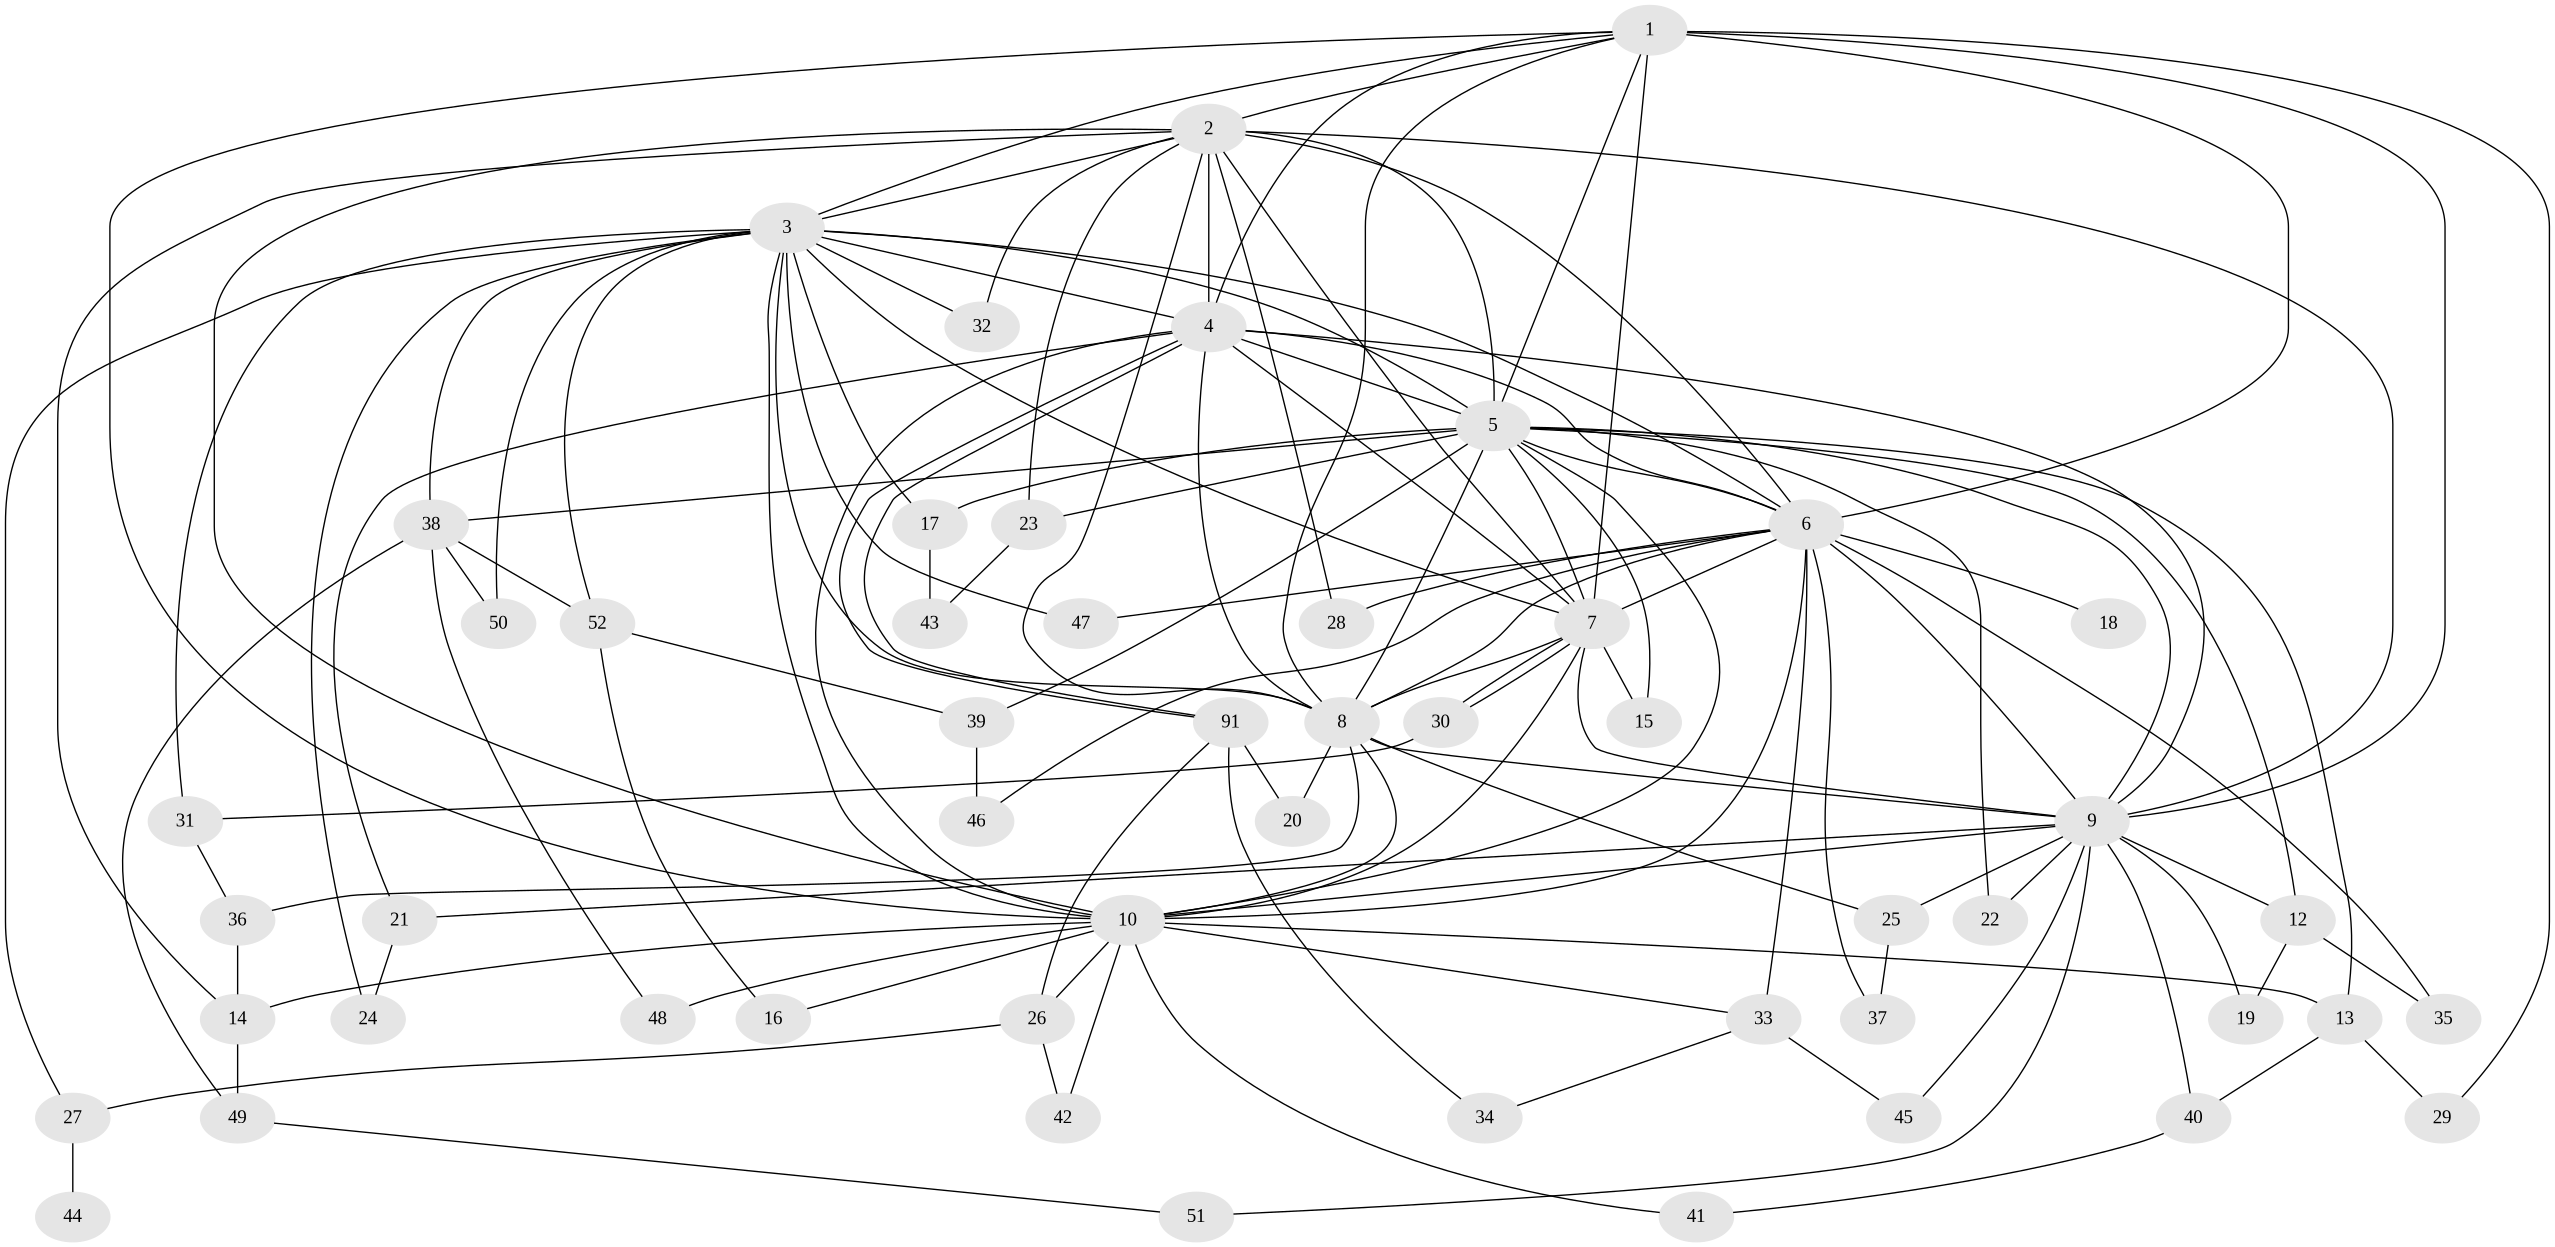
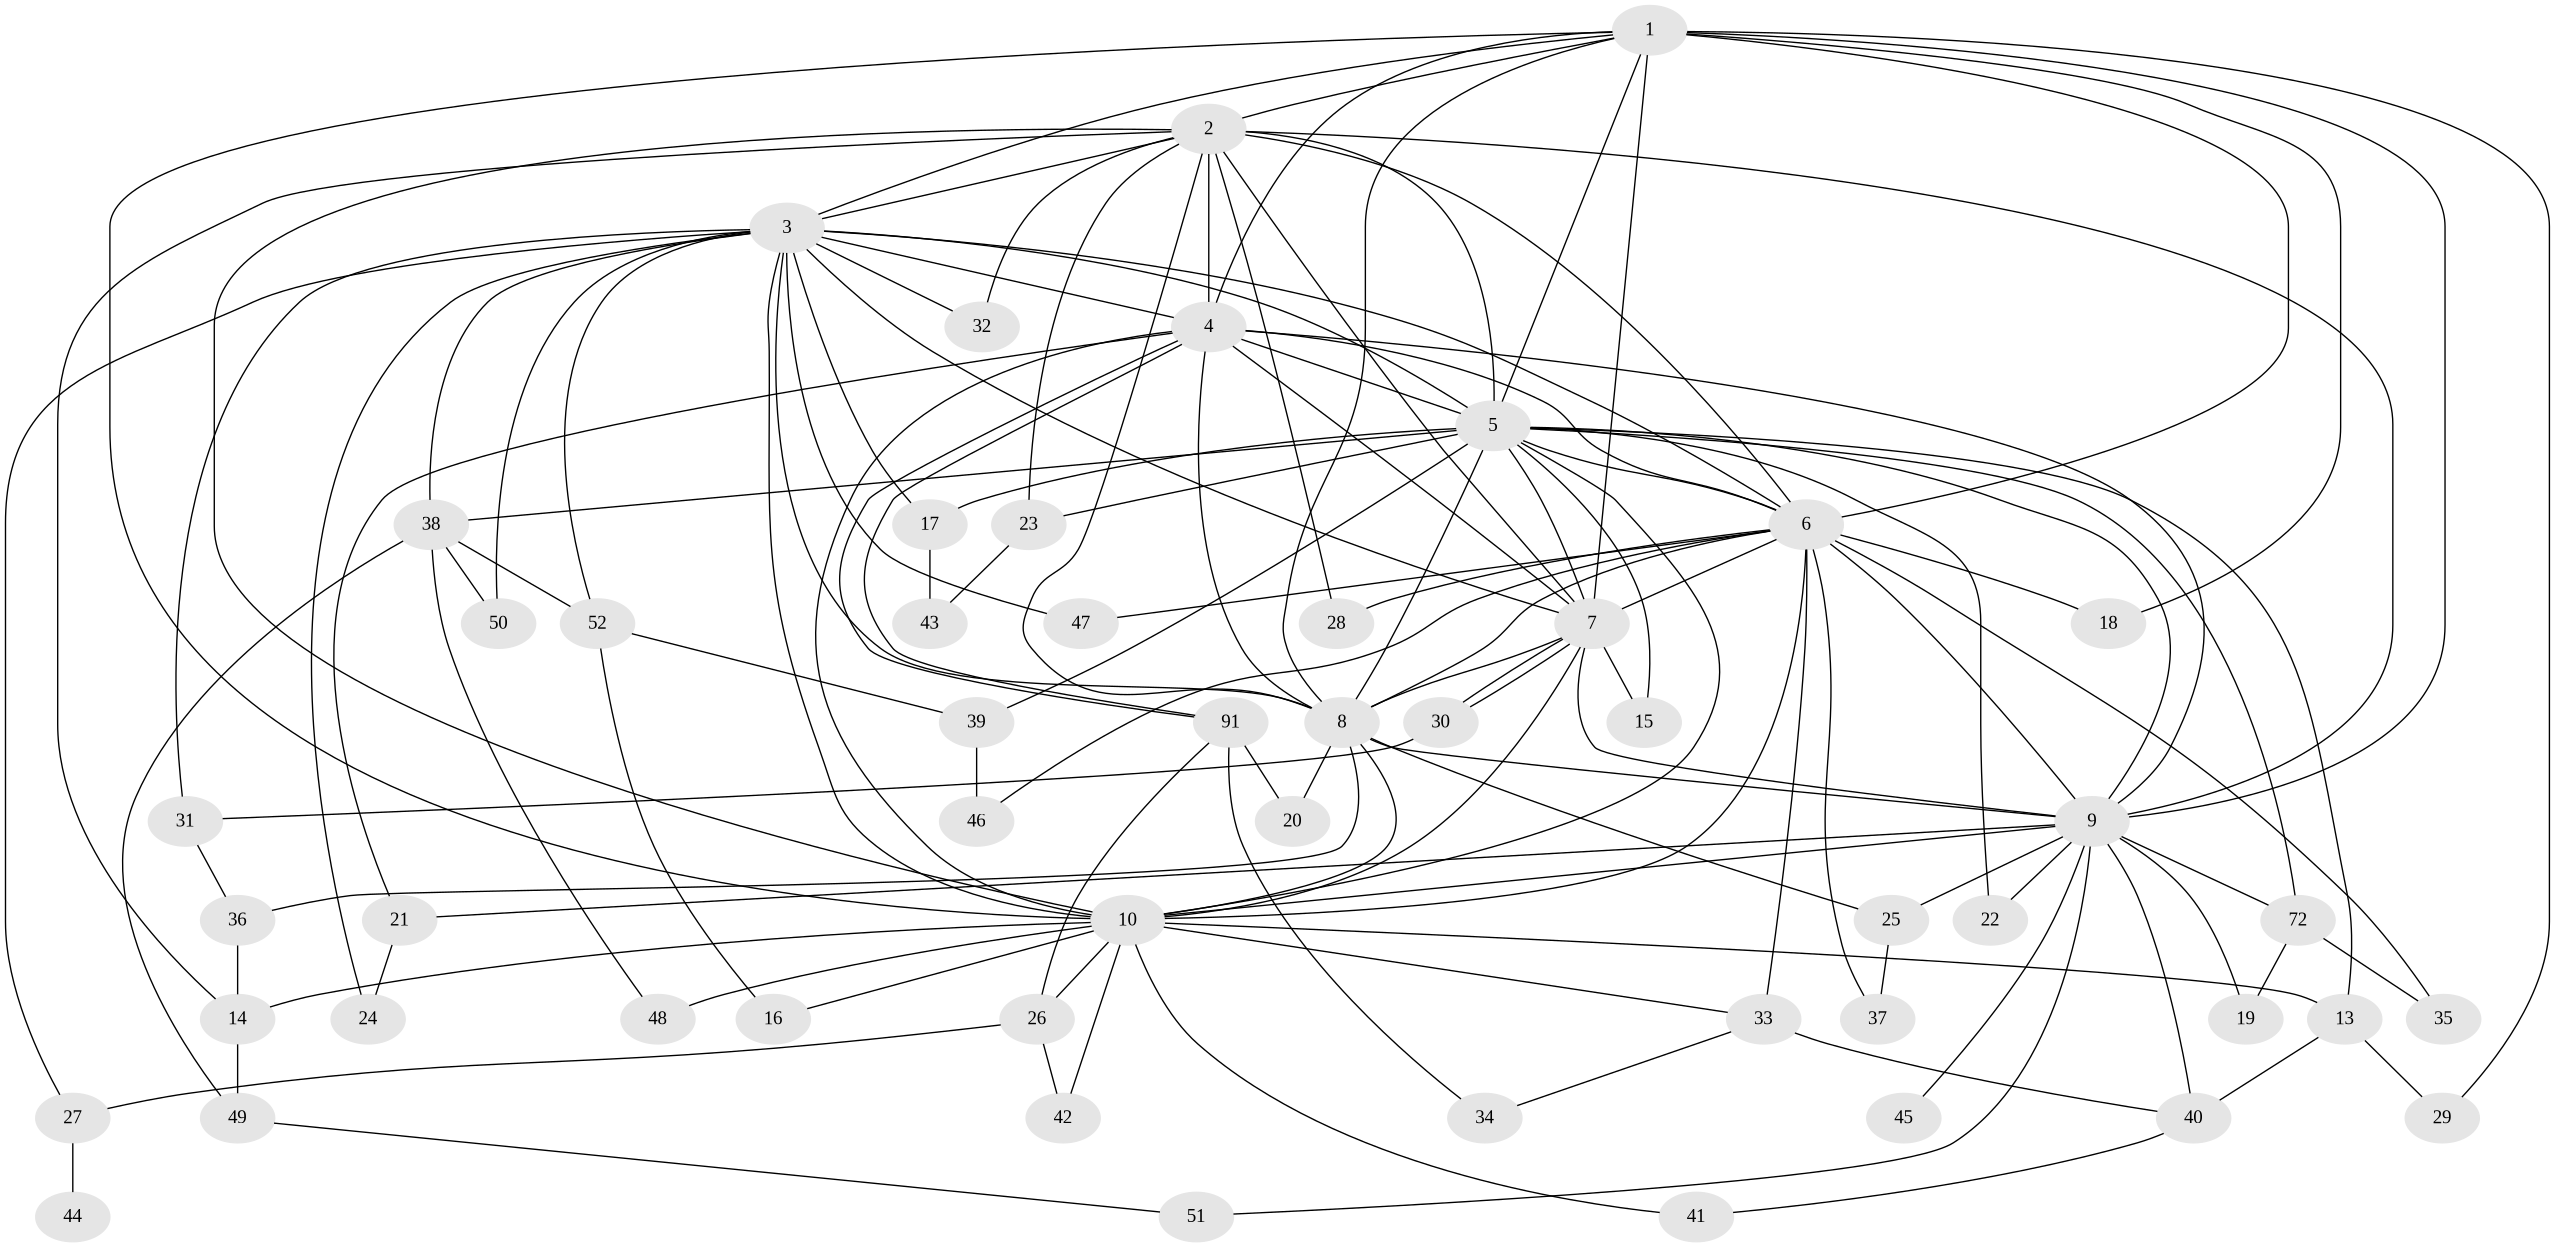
none -> (2279, 139)
(2298, 920) -> (2298, 920)
(1834, 1069) -> (1975, 1079)
